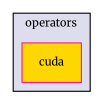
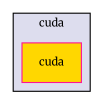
(52, 24) -> (52, 24)
